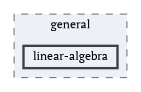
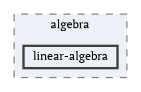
(70, 25) -> (70, 25)
